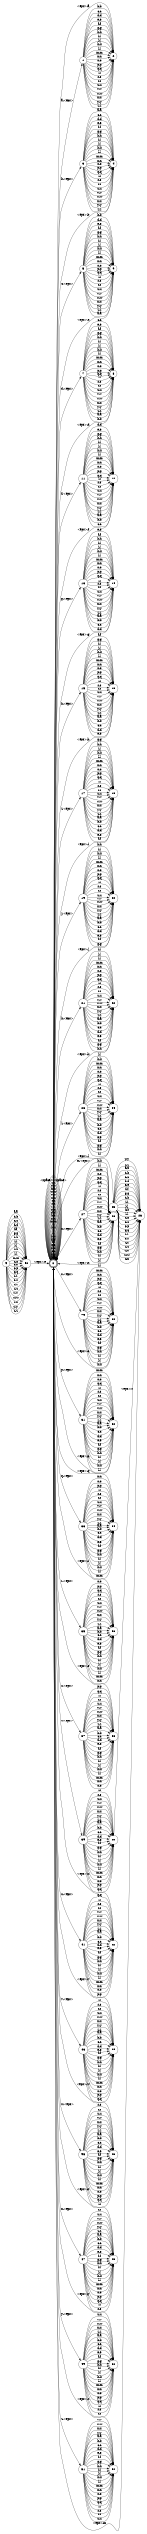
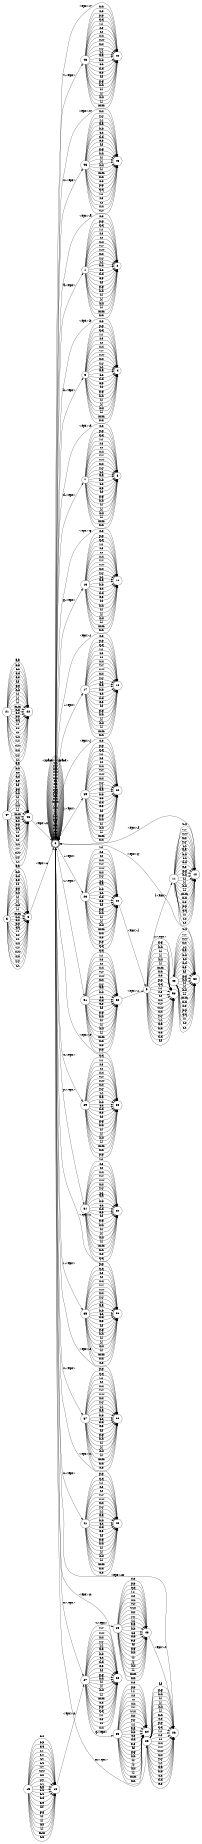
(55, 764) -> none
(58, 861) -> (70, 1736)
(54, 869) -> (154, 934)
(83, 898) -> (85, 794)
(55, 974) -> none
(57, 1100) -> none
(61, 1121) -> none
(67, 1170) -> (132, 945)
(39, 1263) -> none
(83, 1315) -> (85, 1105)
(61, 1405) -> none
(58, 1448) -> (90, 1723)
(60, 1449) -> none
(59, 1679) -> (90, 1637)
(55, 1763) -> none
(55, 1815) -> (155, 940)
(55, 1879) -> (132, 995)
